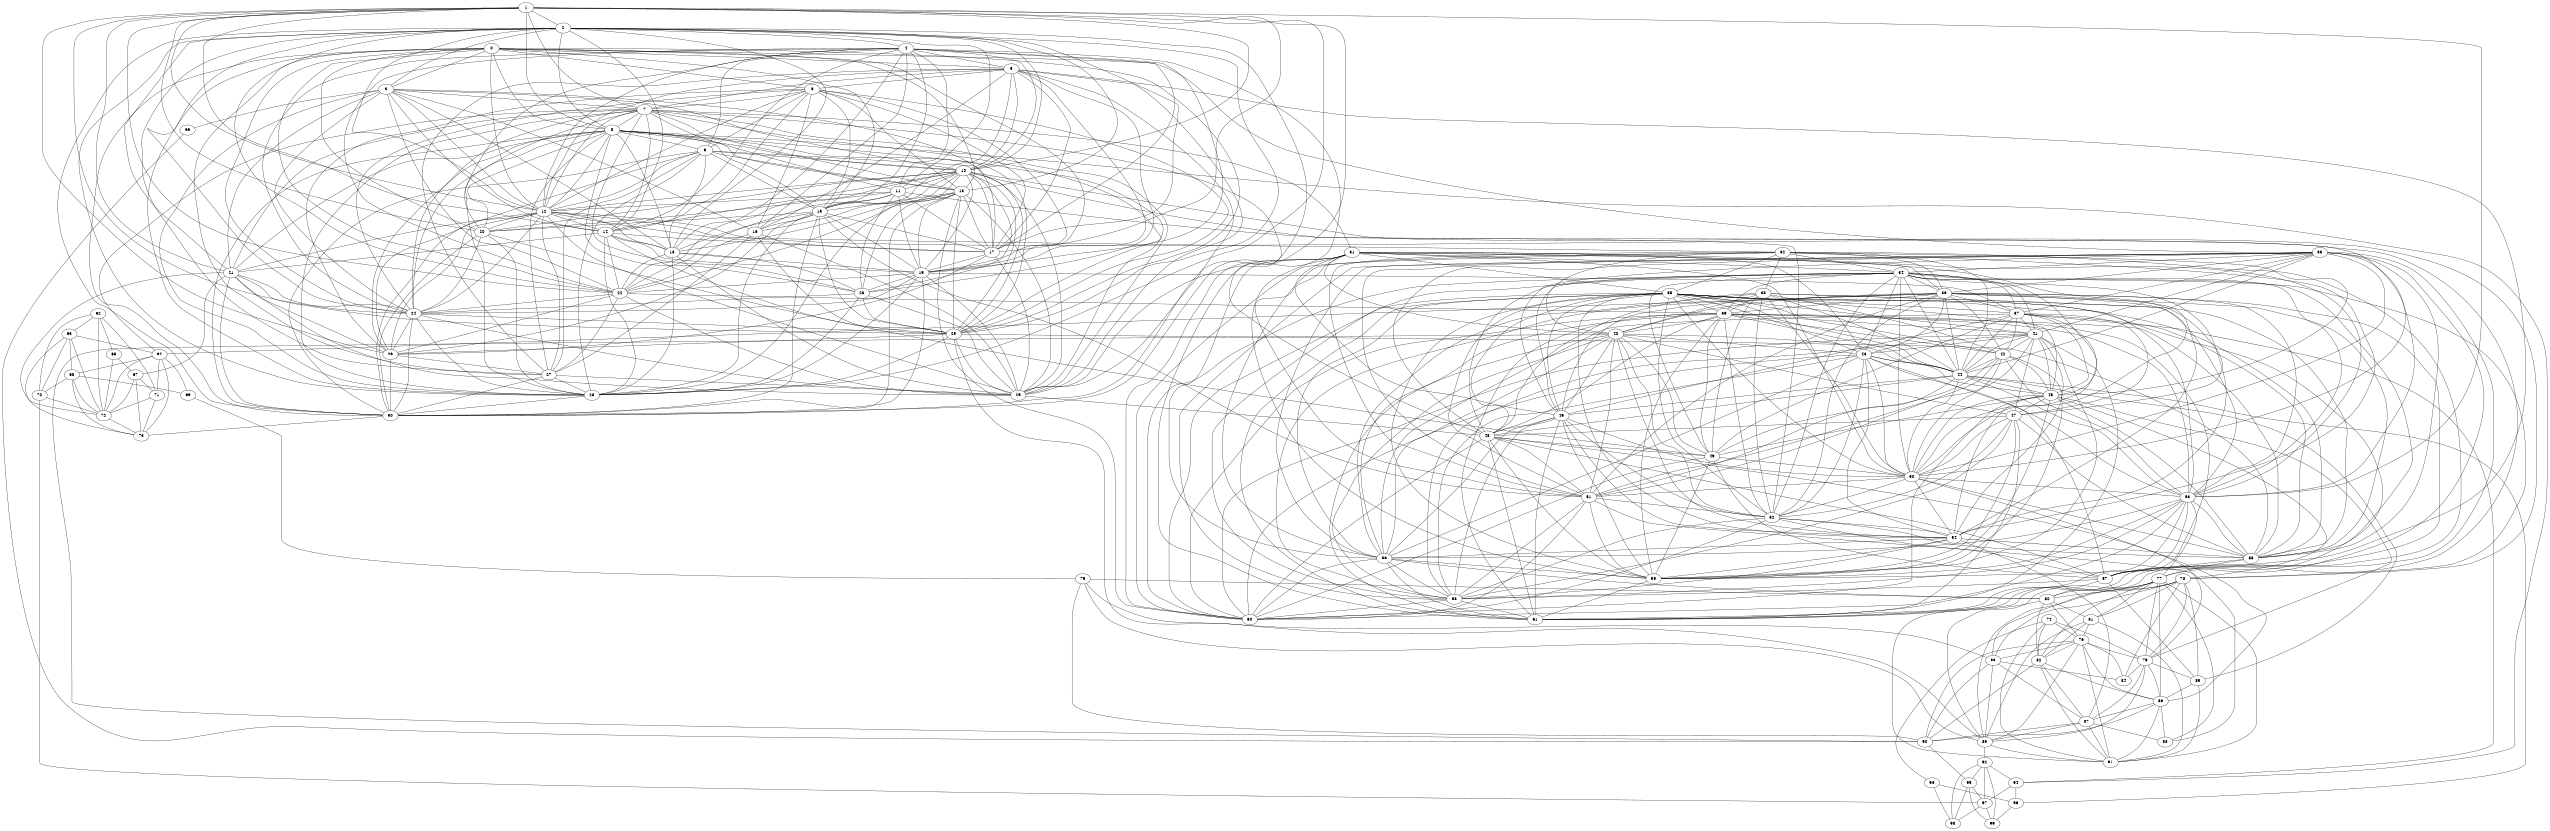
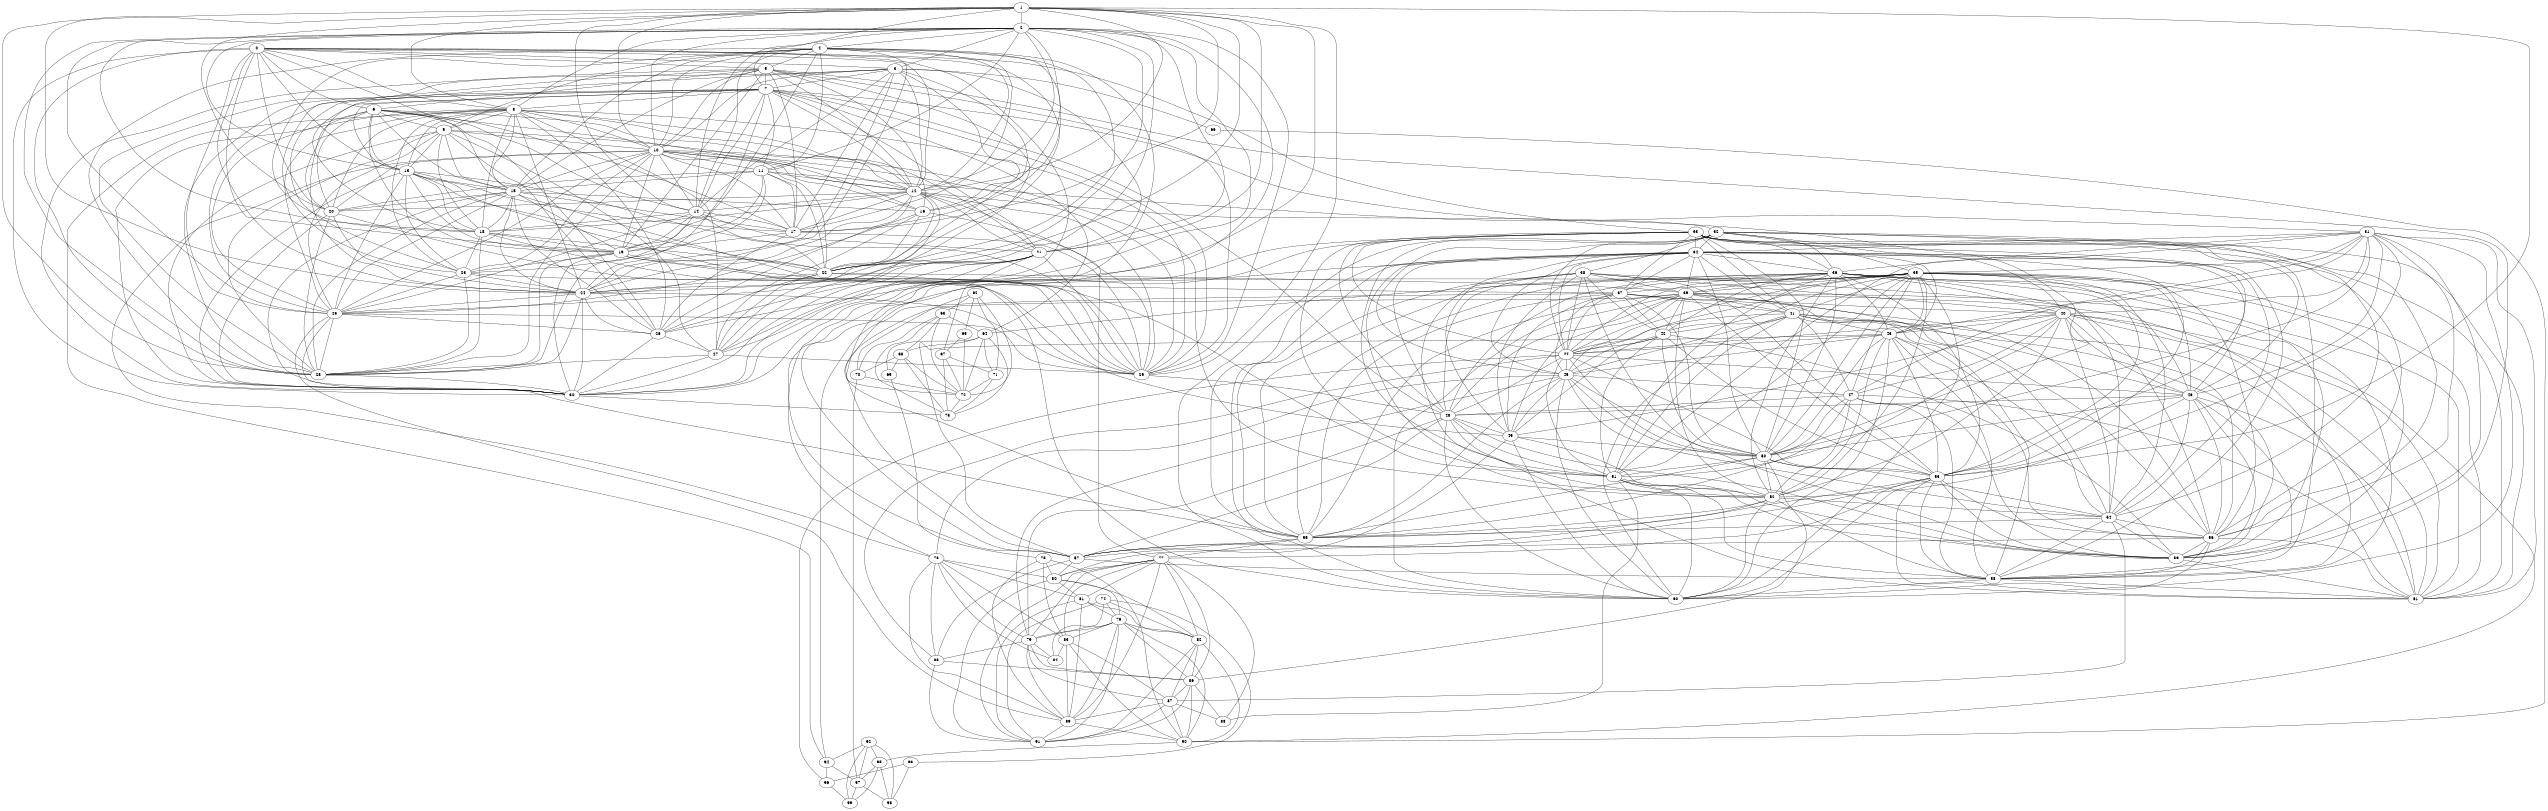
(729, 102) -> (320, 148)
(671, 310) -> (508, 261)
(2147, 369) -> (1881, 326)
(1985, 752) -> (1129, 732)
